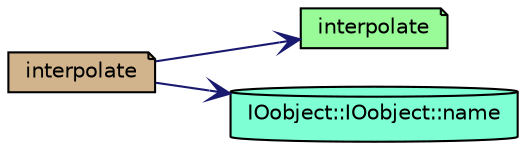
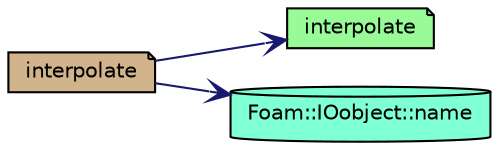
(374, 114) -> (360, 114)
